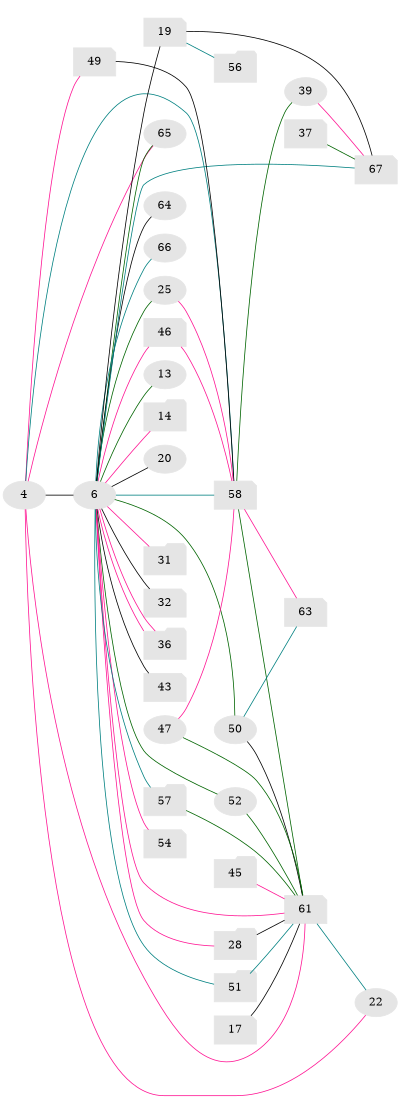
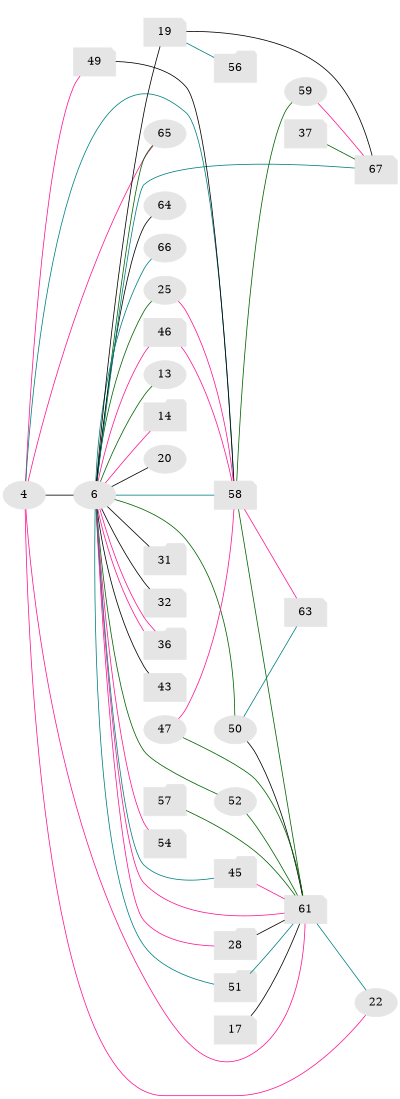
(306, 92) -> (306, 92)
(128, 527) -> (128, 527)
(124, 721) -> (114, 726)
